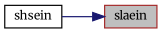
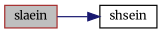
(77, 17) -> (72, 17)
